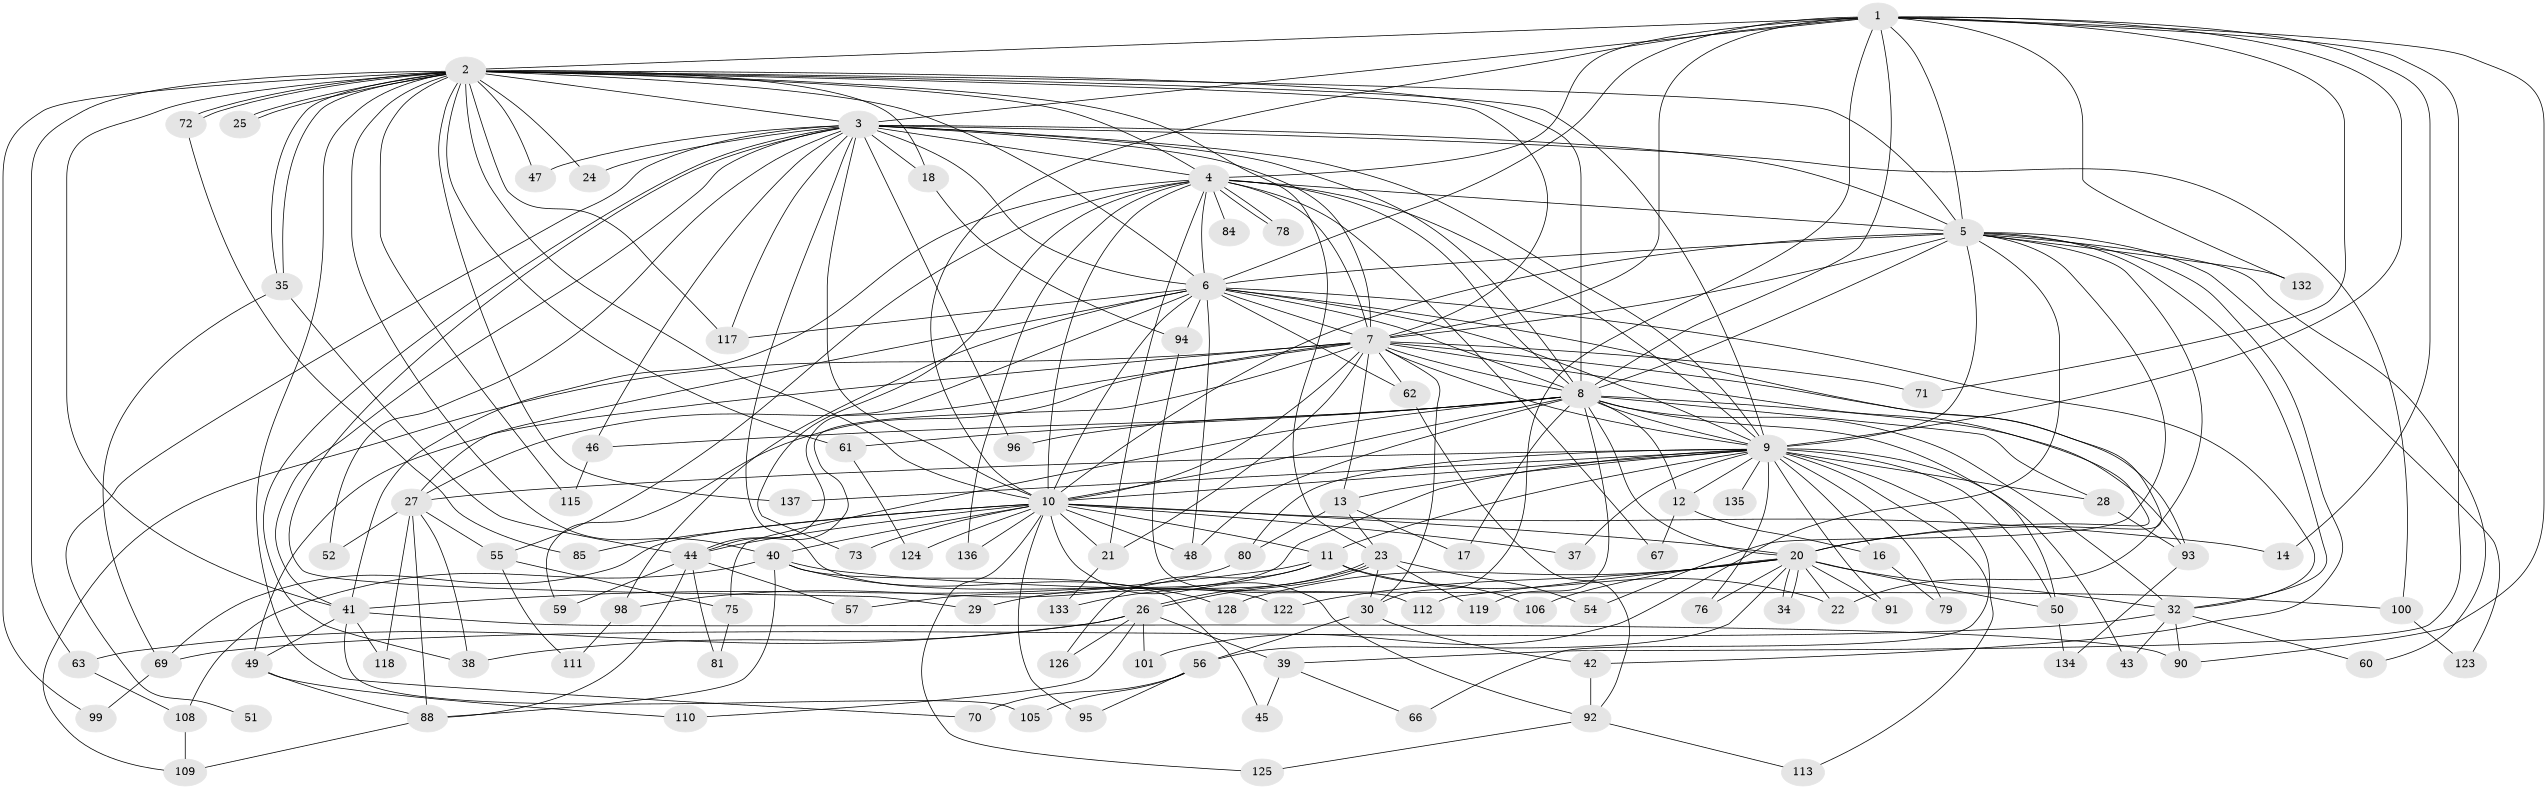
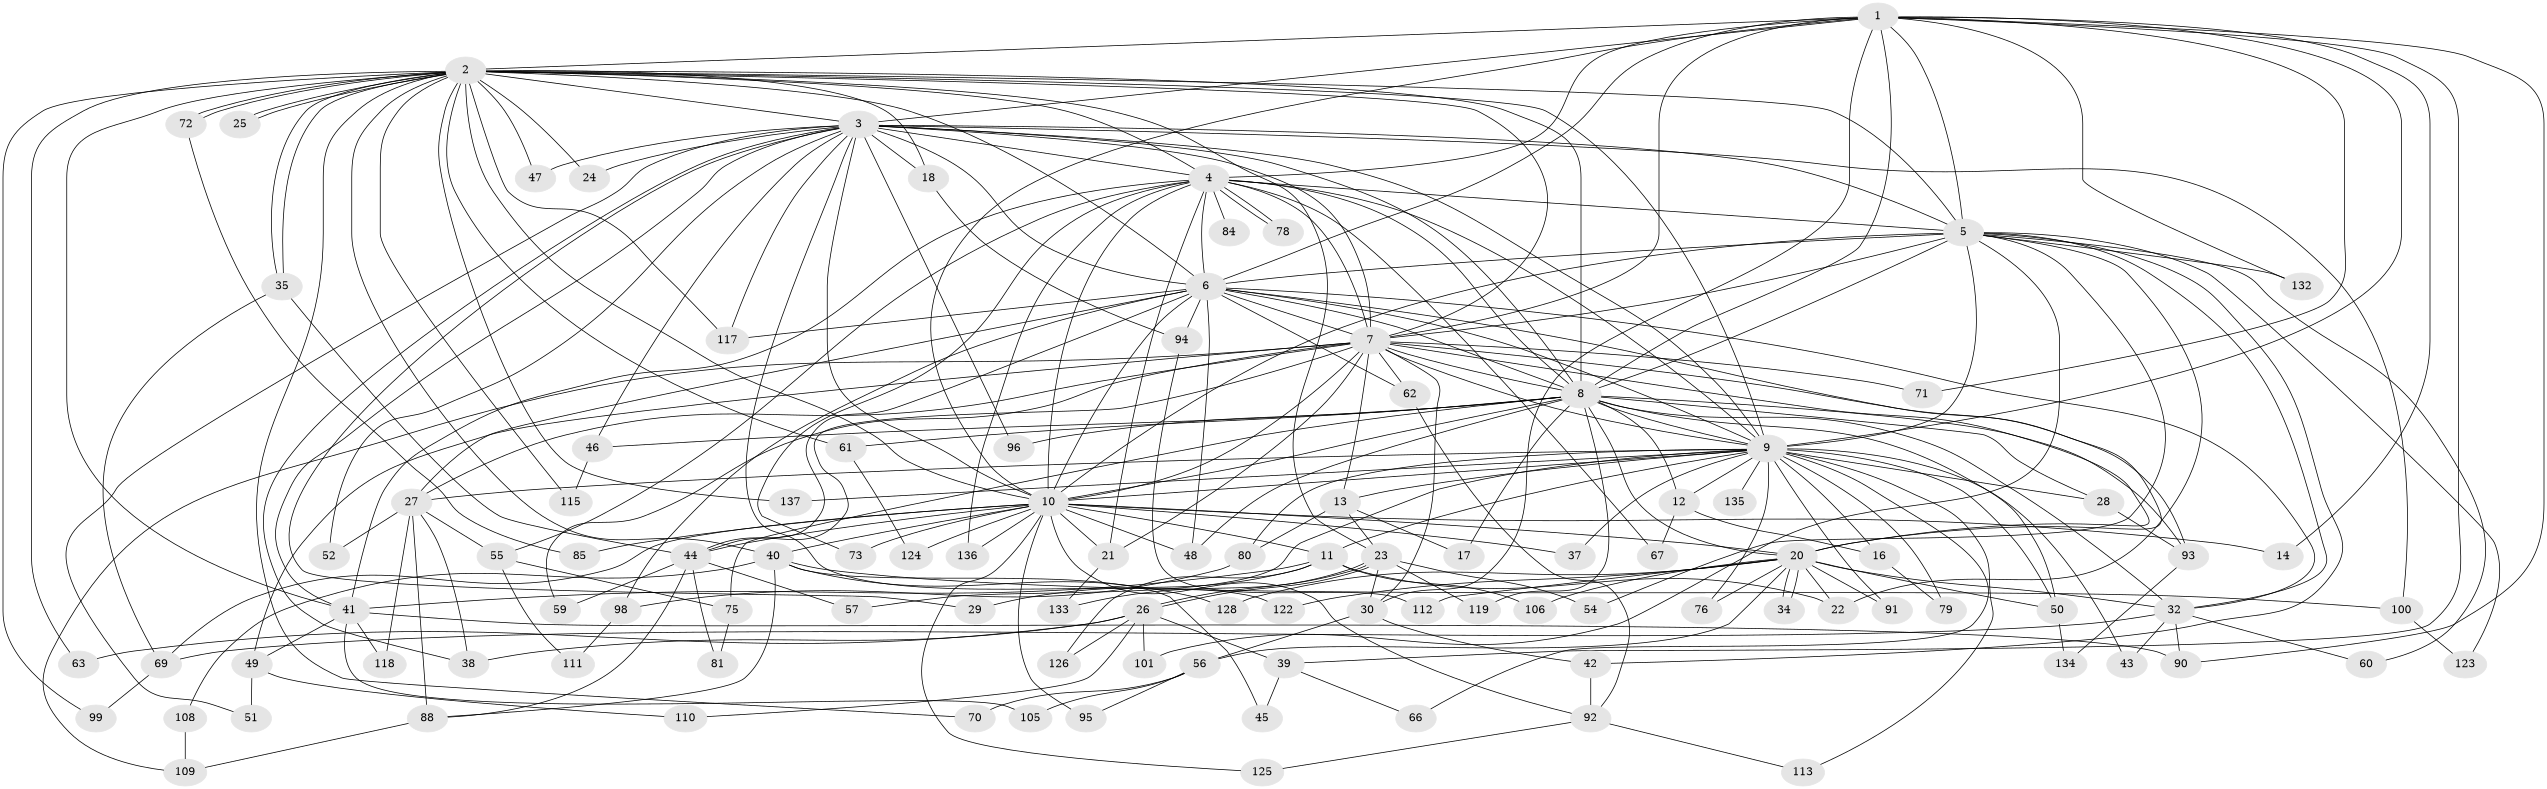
(135, 693) -> none
(338, 695) -> (252, 692)
